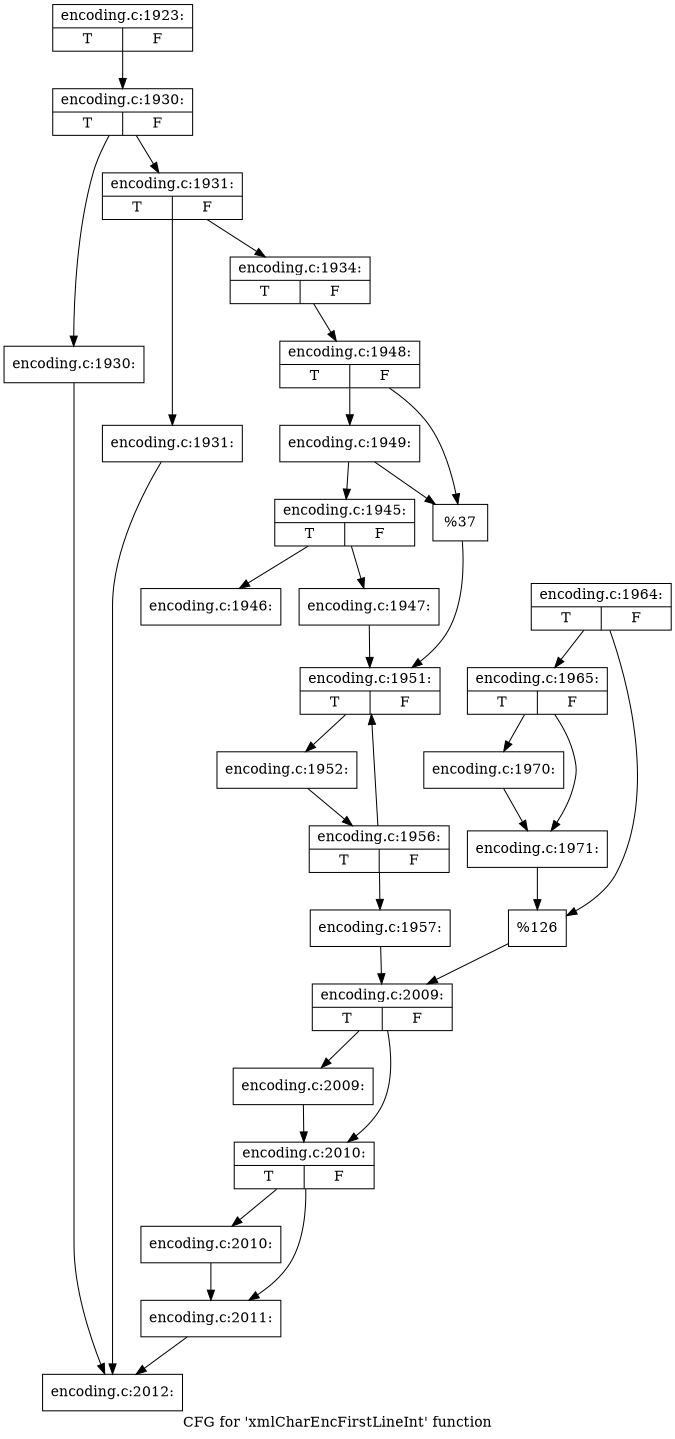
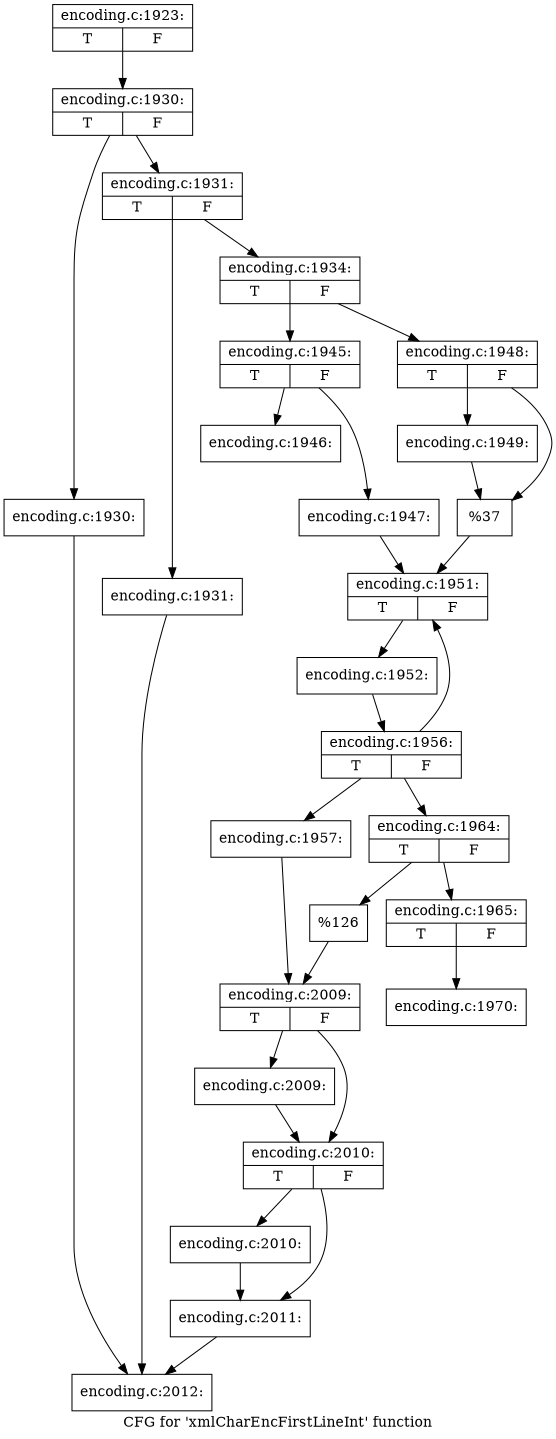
(348, 476) -> (290, 317)
none -> (413, 793)
(537, 849) -> none
